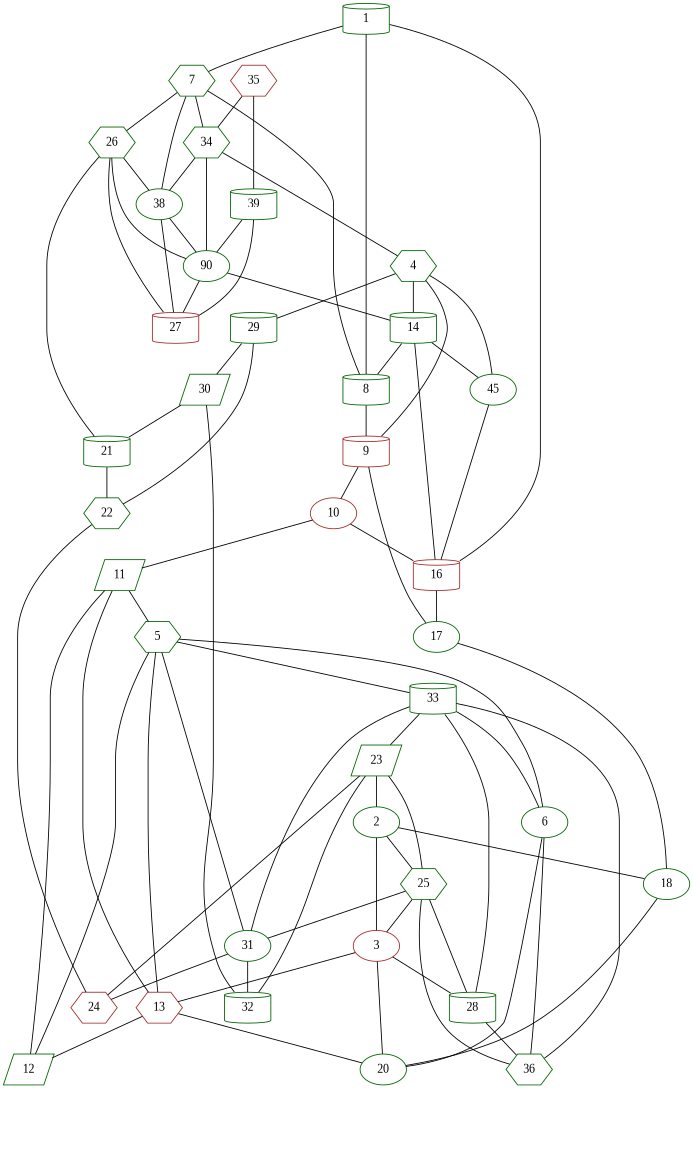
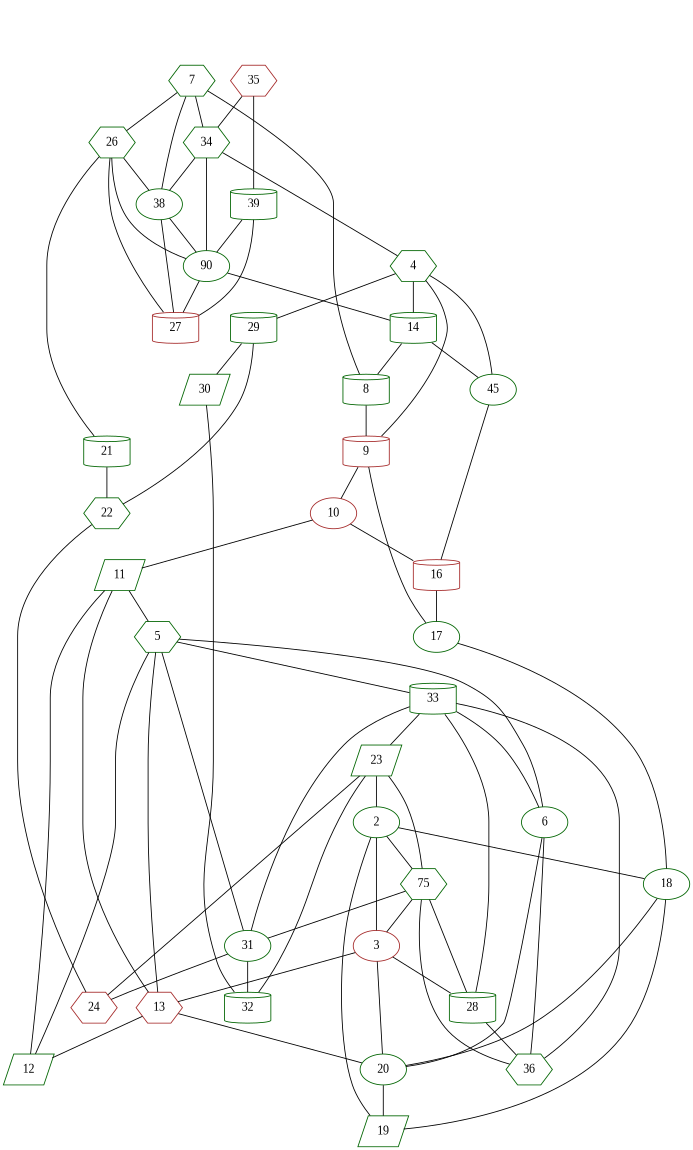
(366, 19) -> none
(155, 421) -> none
(425, 451) -> none
(424, 884) -> (424, 884)
none -> (383, 1131)
